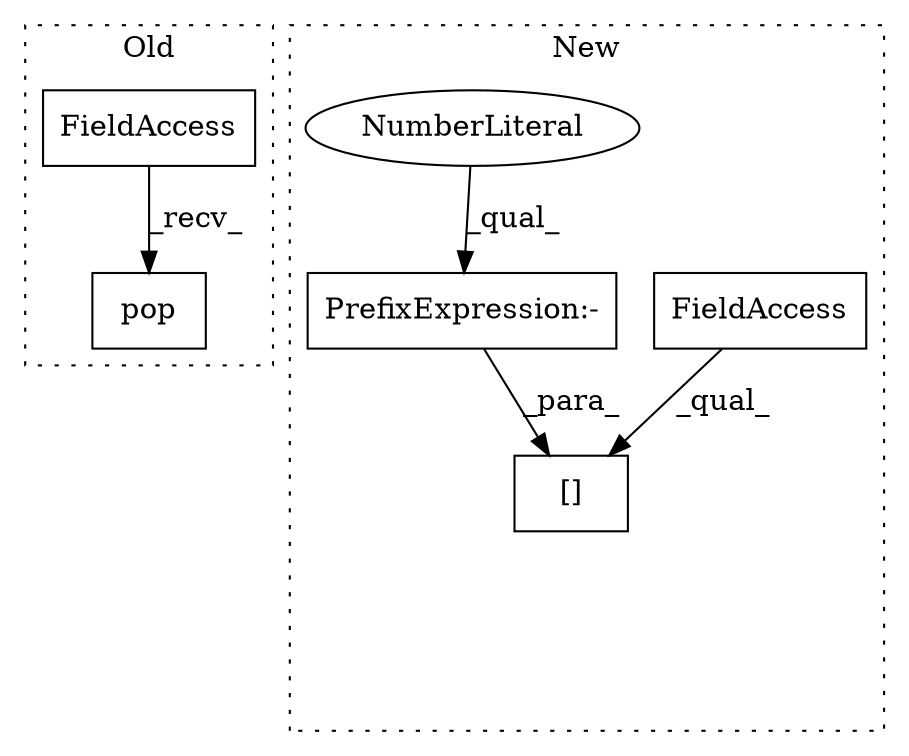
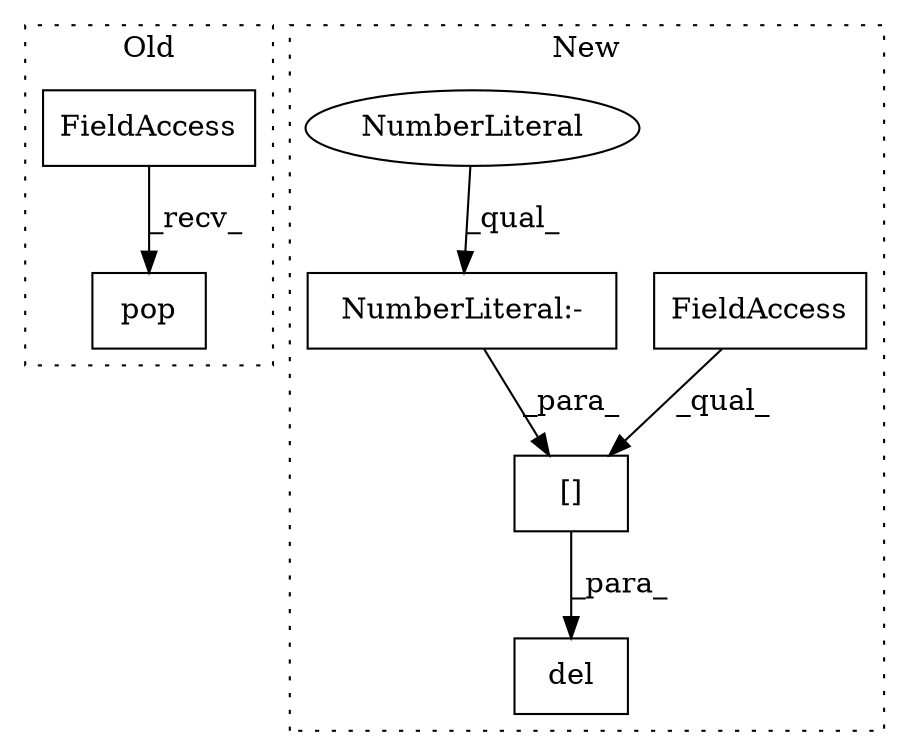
(462, 311) -> (462, 311)
none -> (571, 676)
